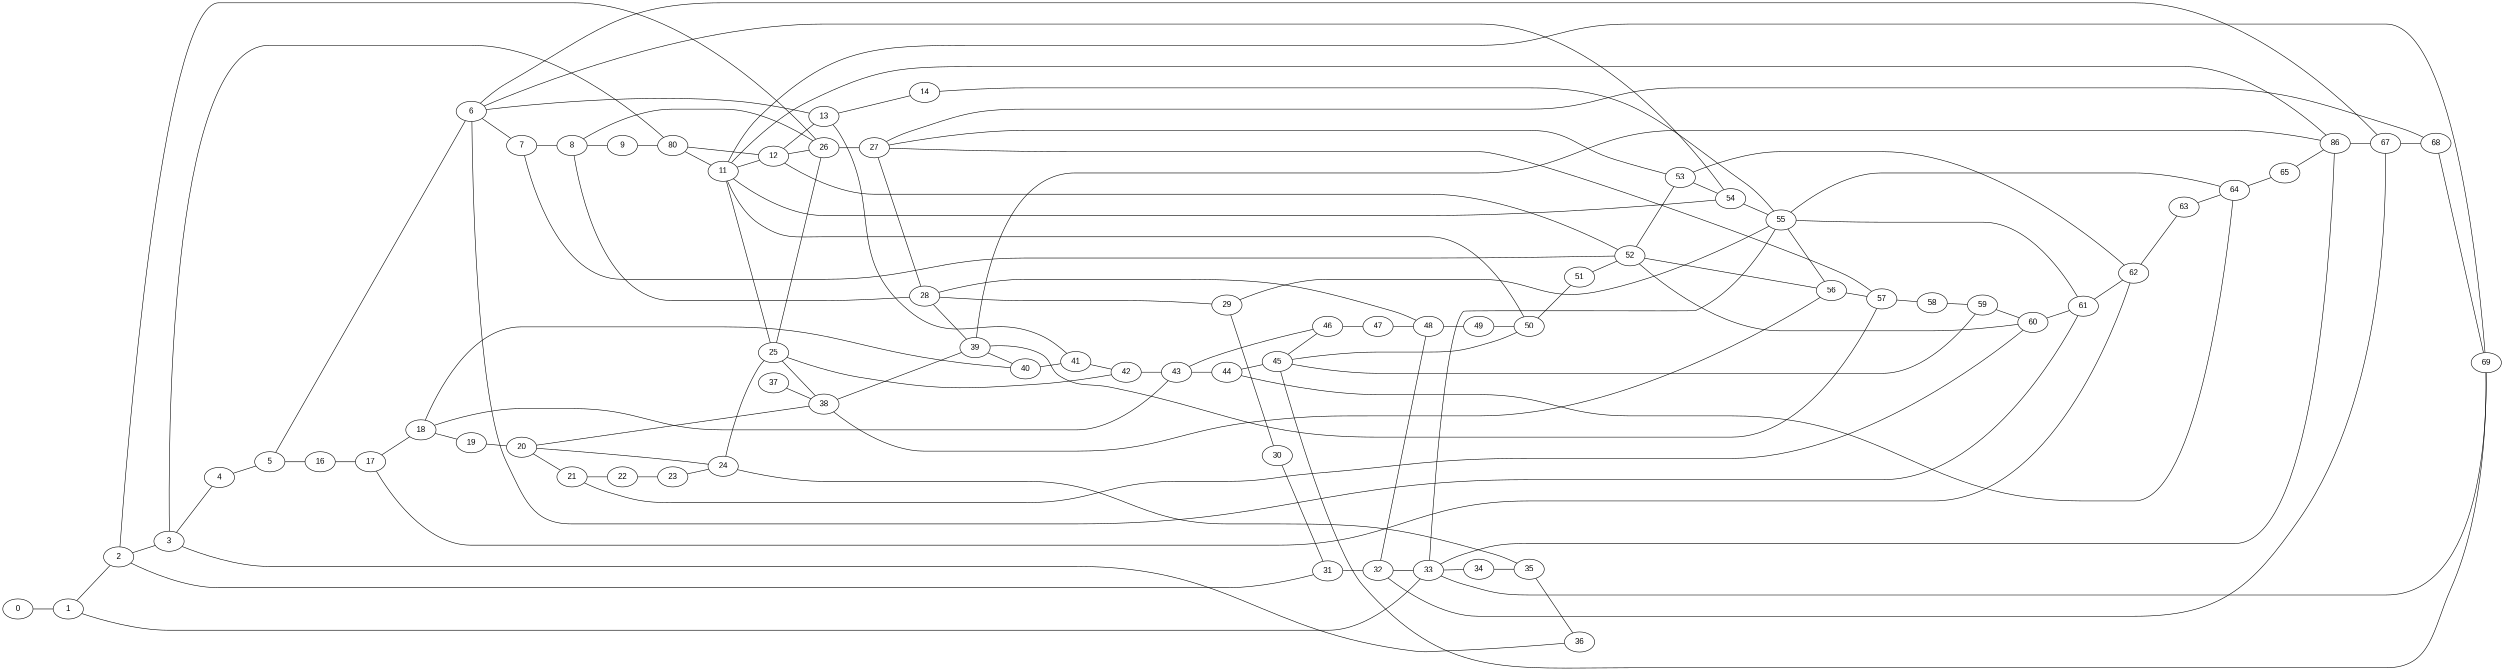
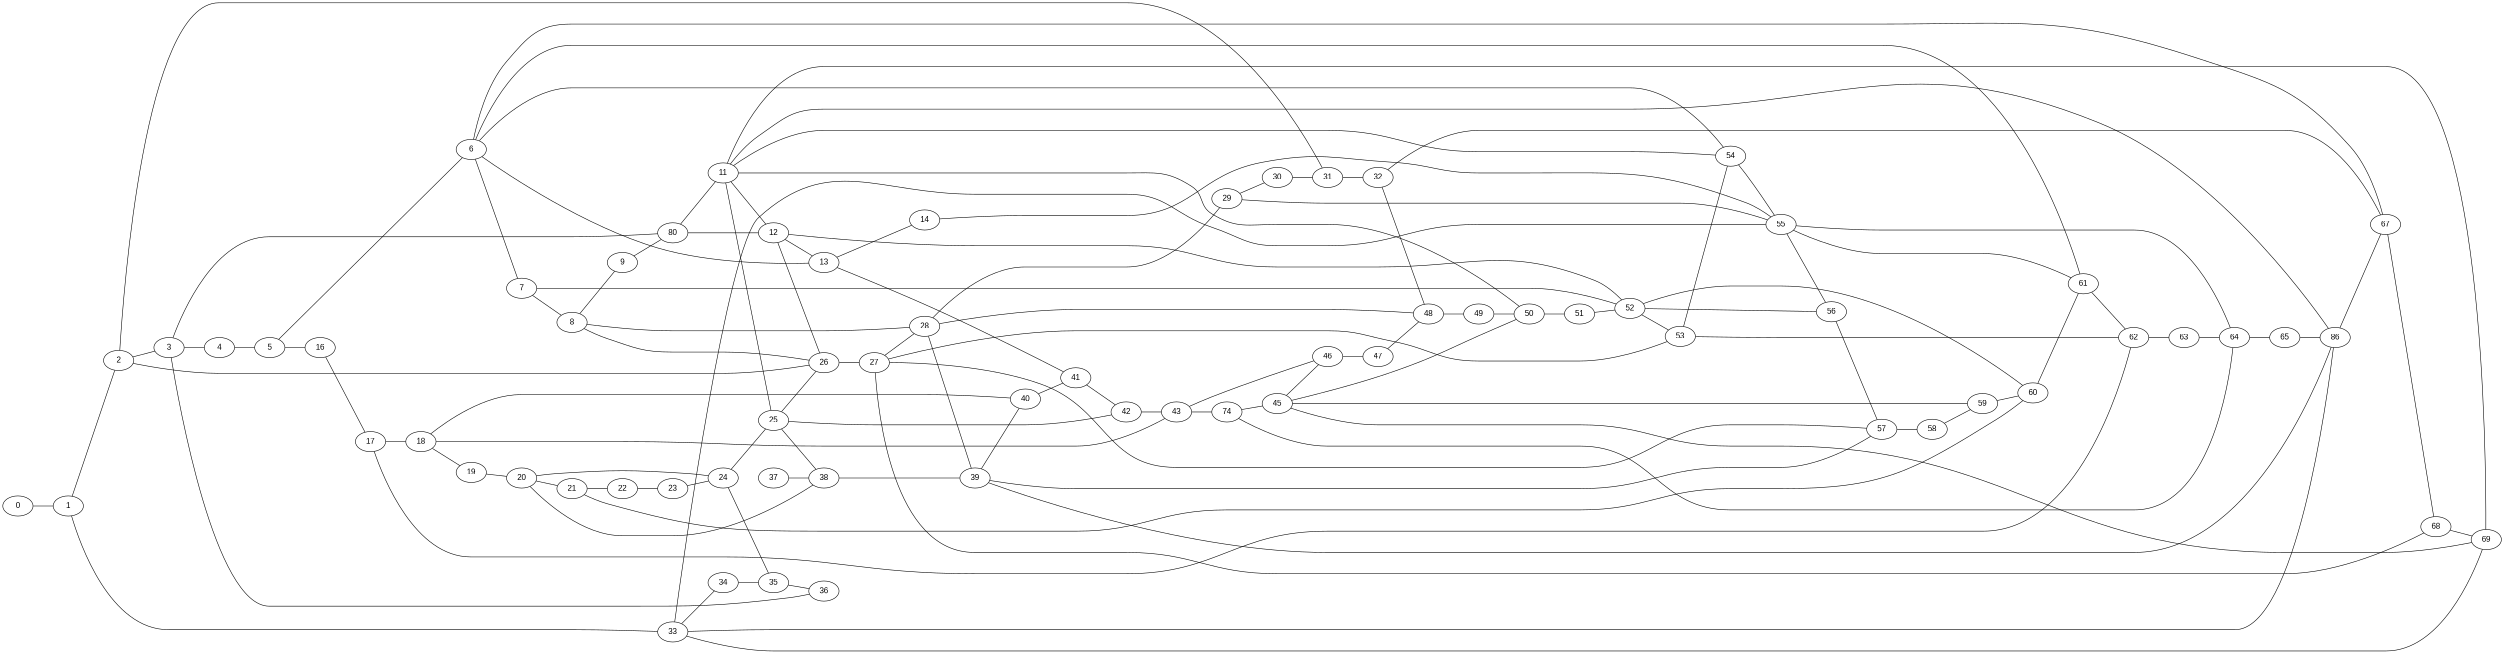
(1227, 372) -> (1227, 412)
(1333, 416) -> none
(1403, 570) -> none
